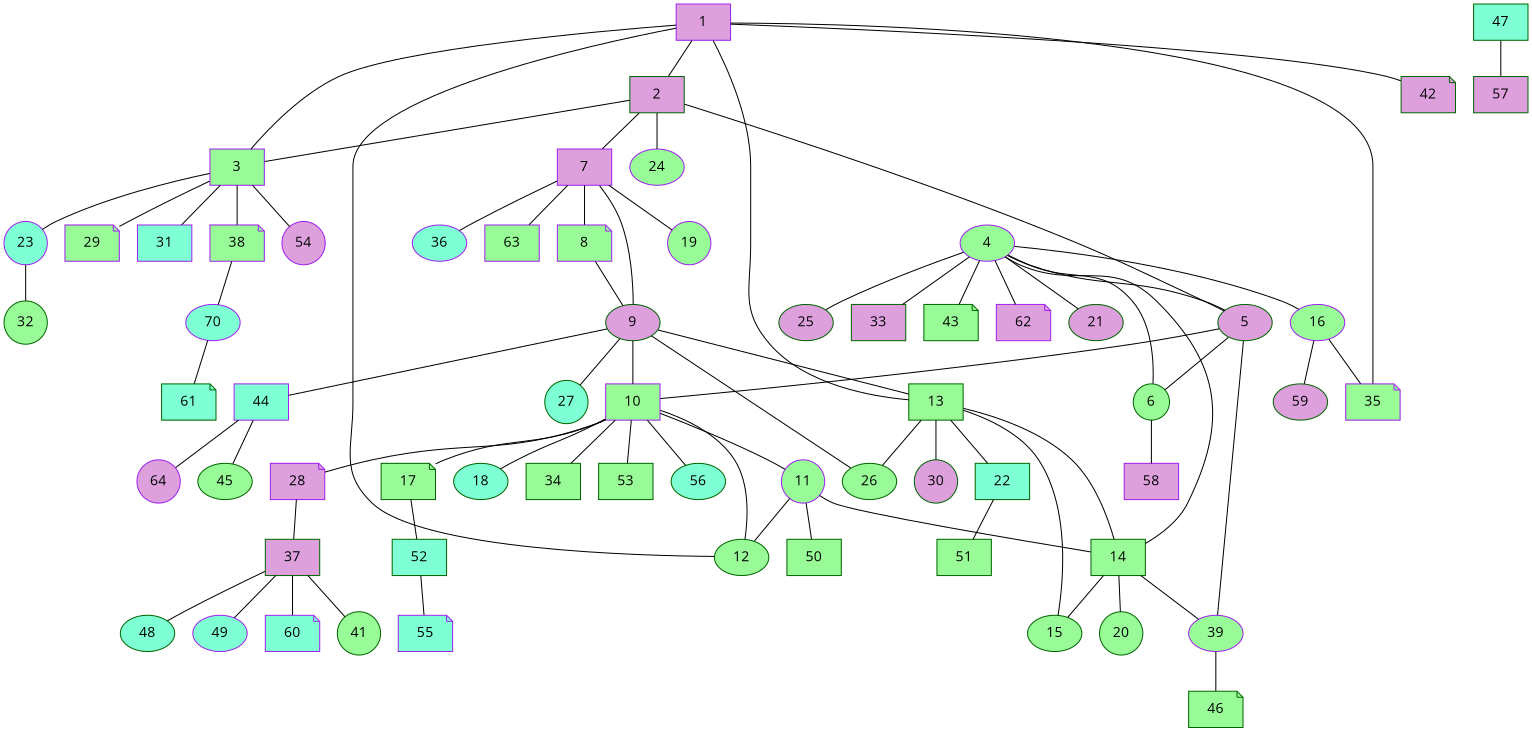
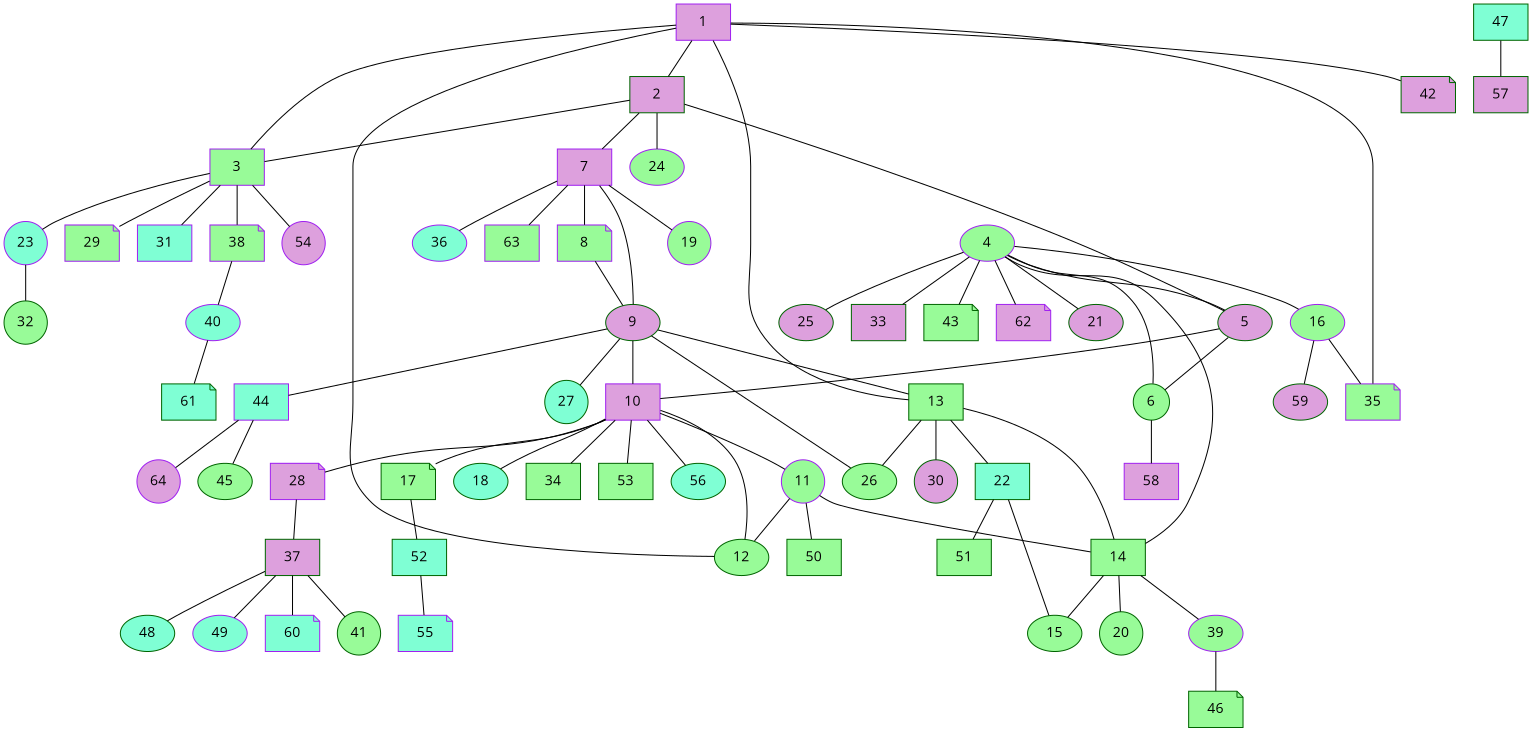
(213, 323) -> (213, 323)
(633, 402) -> (633, 402)
(1230, 478) -> none
(1053, 491) -> (1029, 558)
